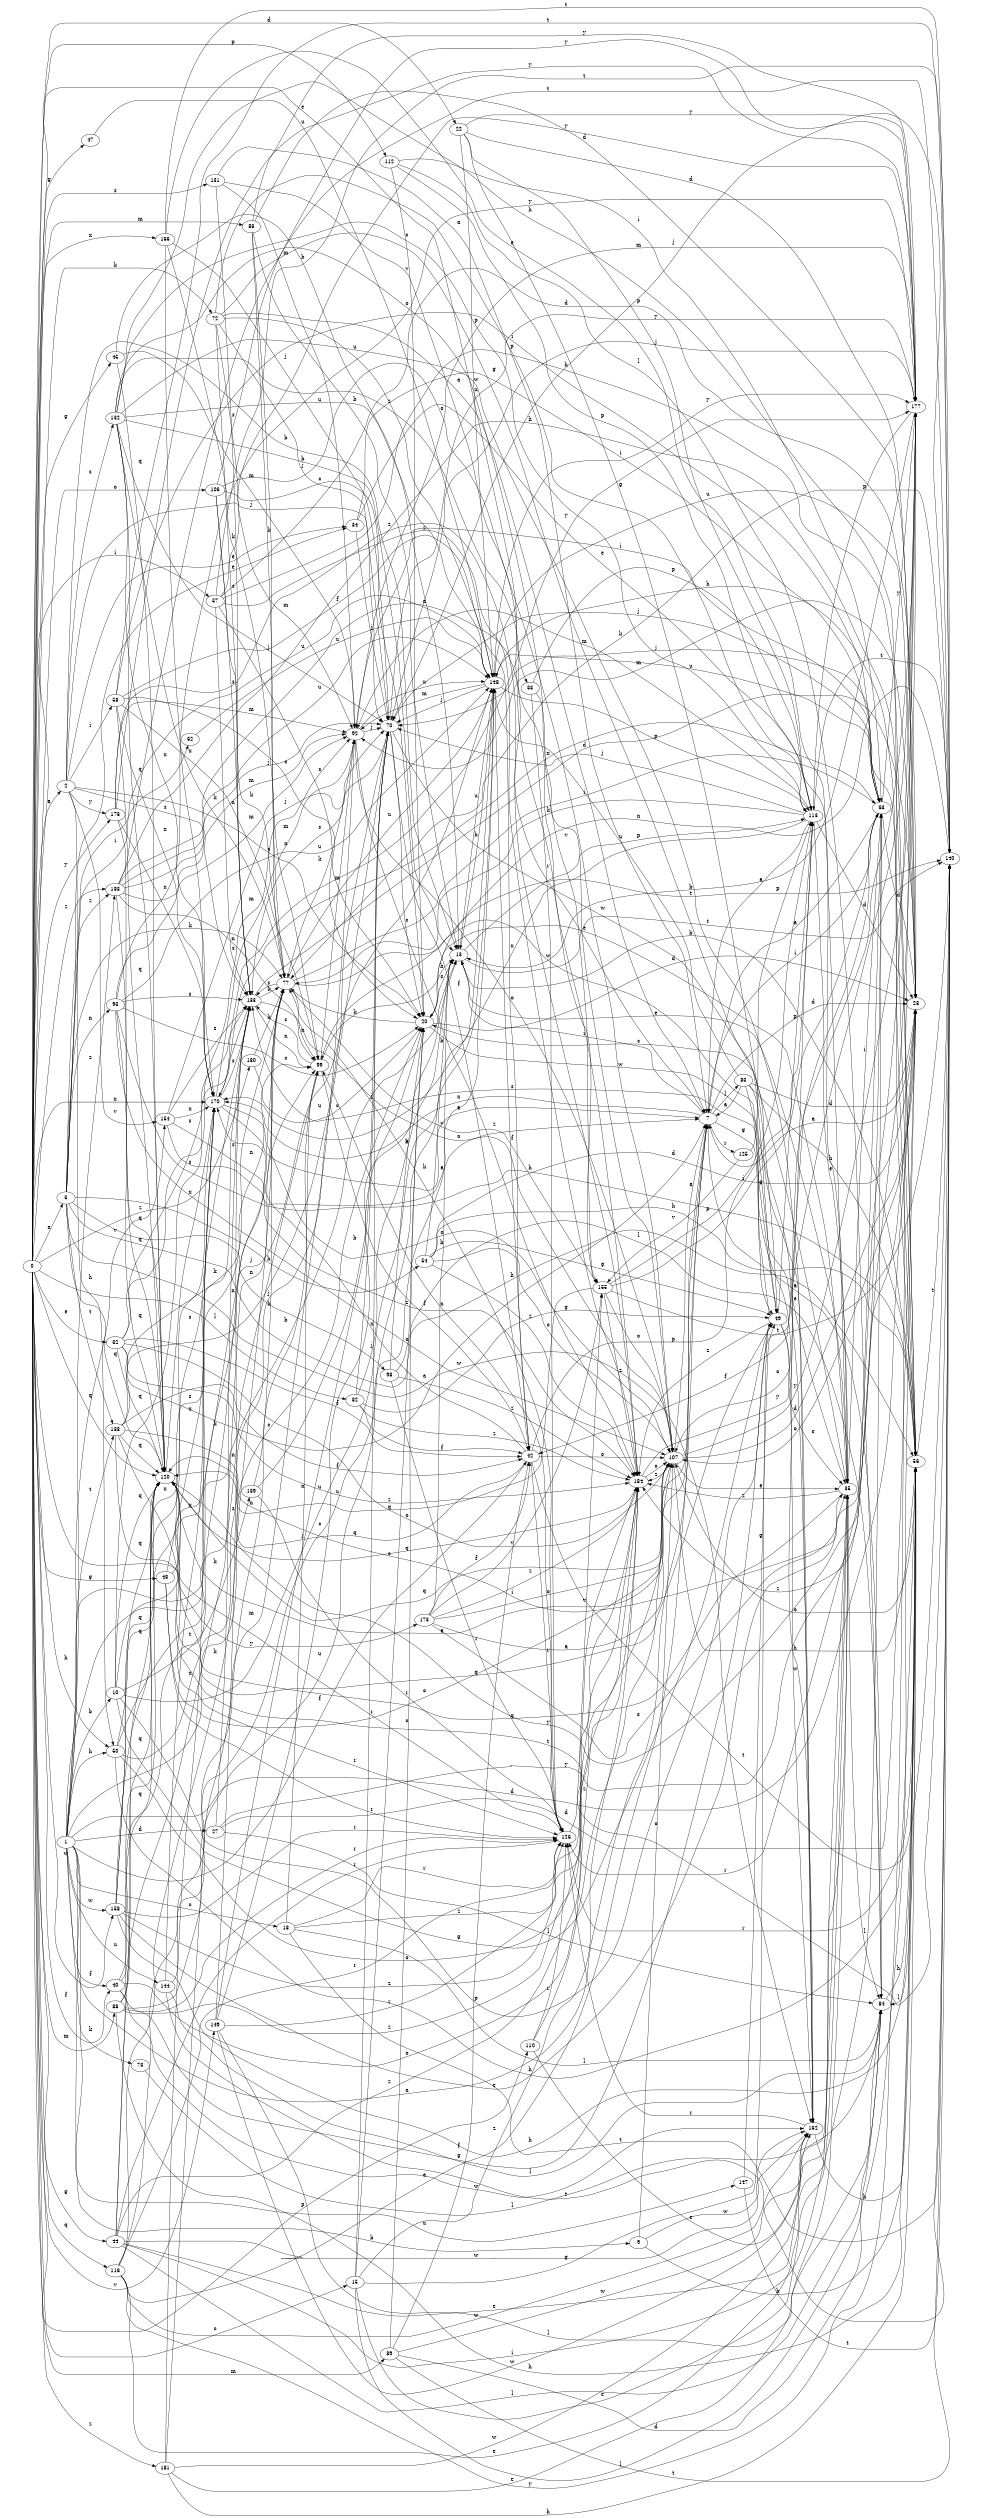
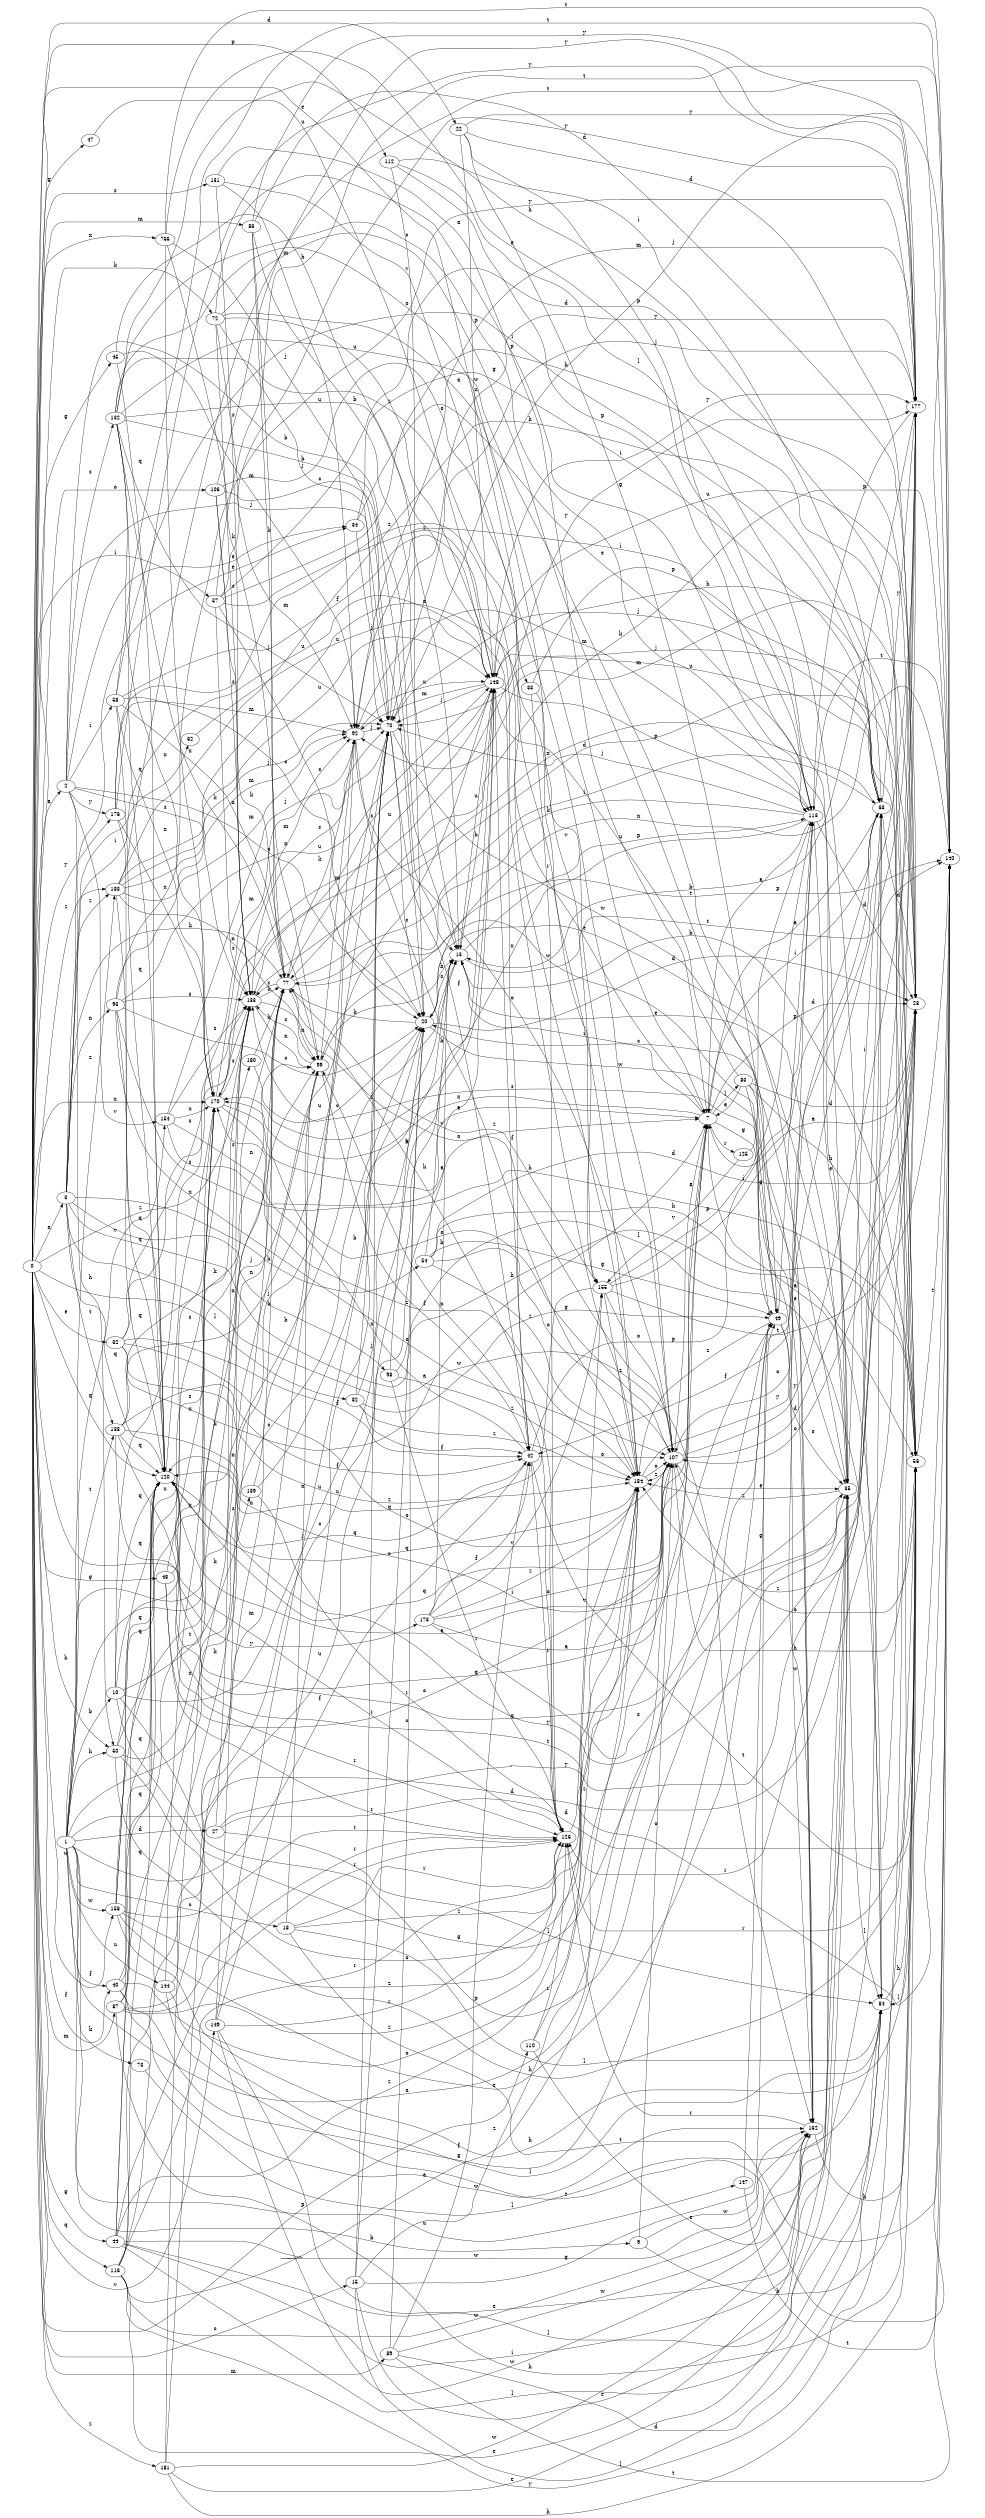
(165, 240) -> (165, 240)
none -> (363, 834)
(136, 1410) -> (146, 1896)
(115, 2007) -> (115, 2007)
